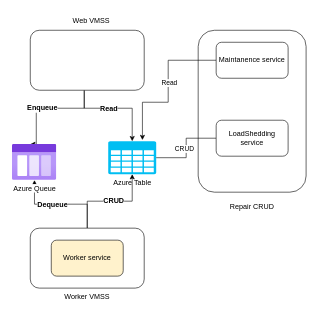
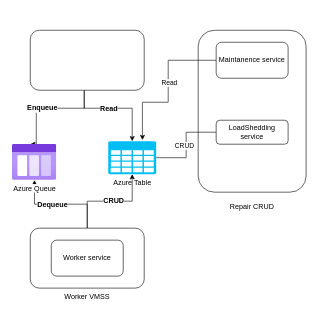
(91, 21) -> none
(252, 138) -> (252, 132)
(87, 258) -> (87, 258)
